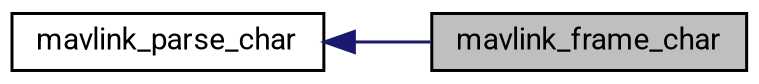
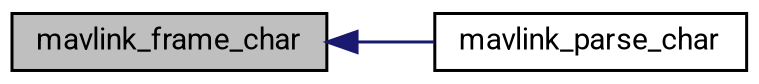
(393, 42) -> (396, 42)
